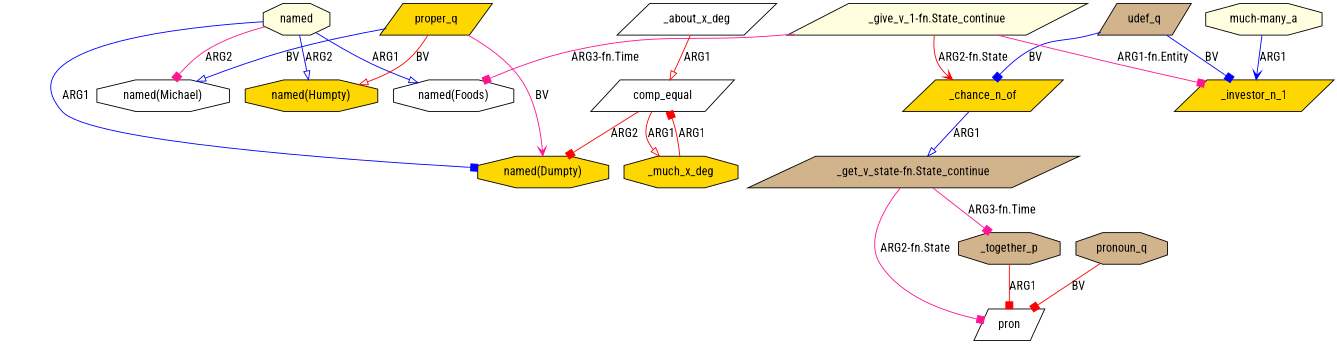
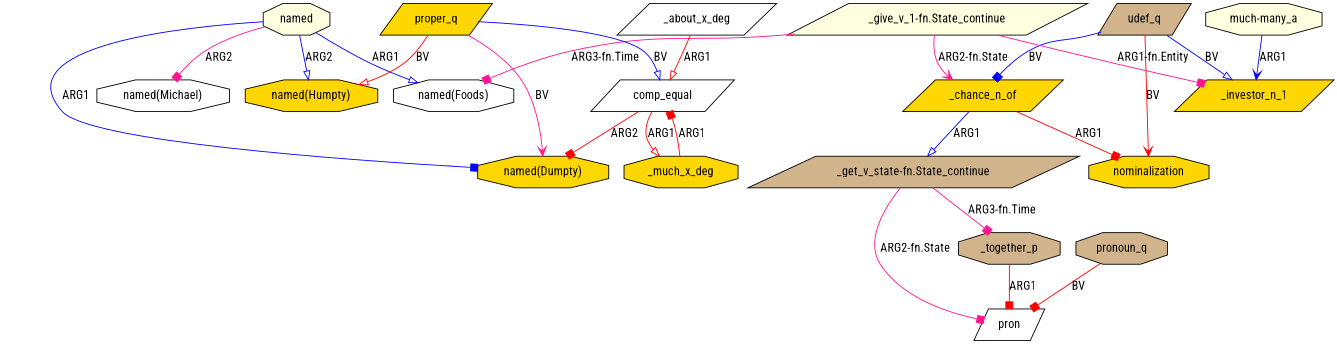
(295, 49) -> (575, 31)
(1196, 55) -> (1196, 55)
(935, 56) -> (935, 56)
none -> (1149, 172)
